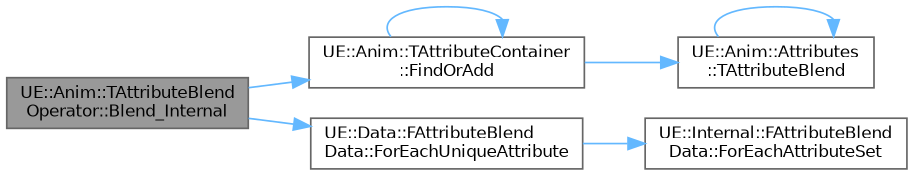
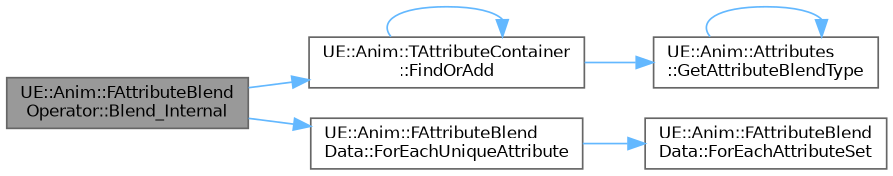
(776, 62) -> (766, 62)
(128, 103) -> (128, 103)
(447, 144) -> (447, 144)
(776, 144) -> (766, 144)
